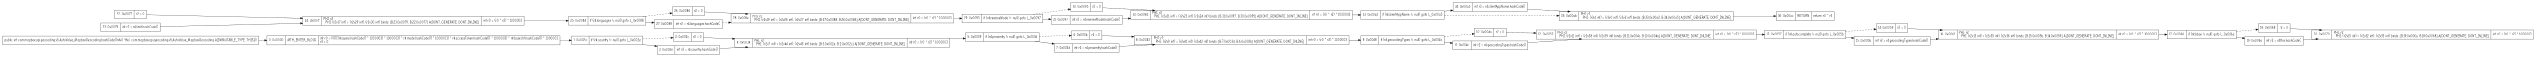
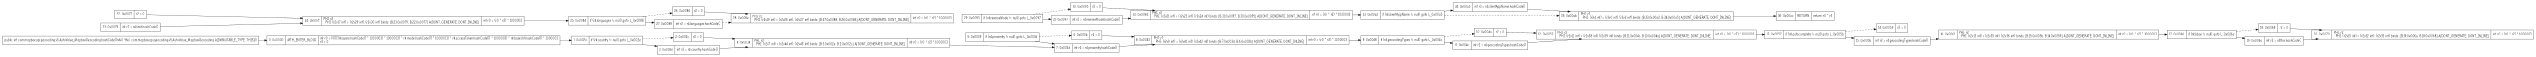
(957, 18) -> none
(1924, 29) -> none
(956, 39) -> (1001, 46)
